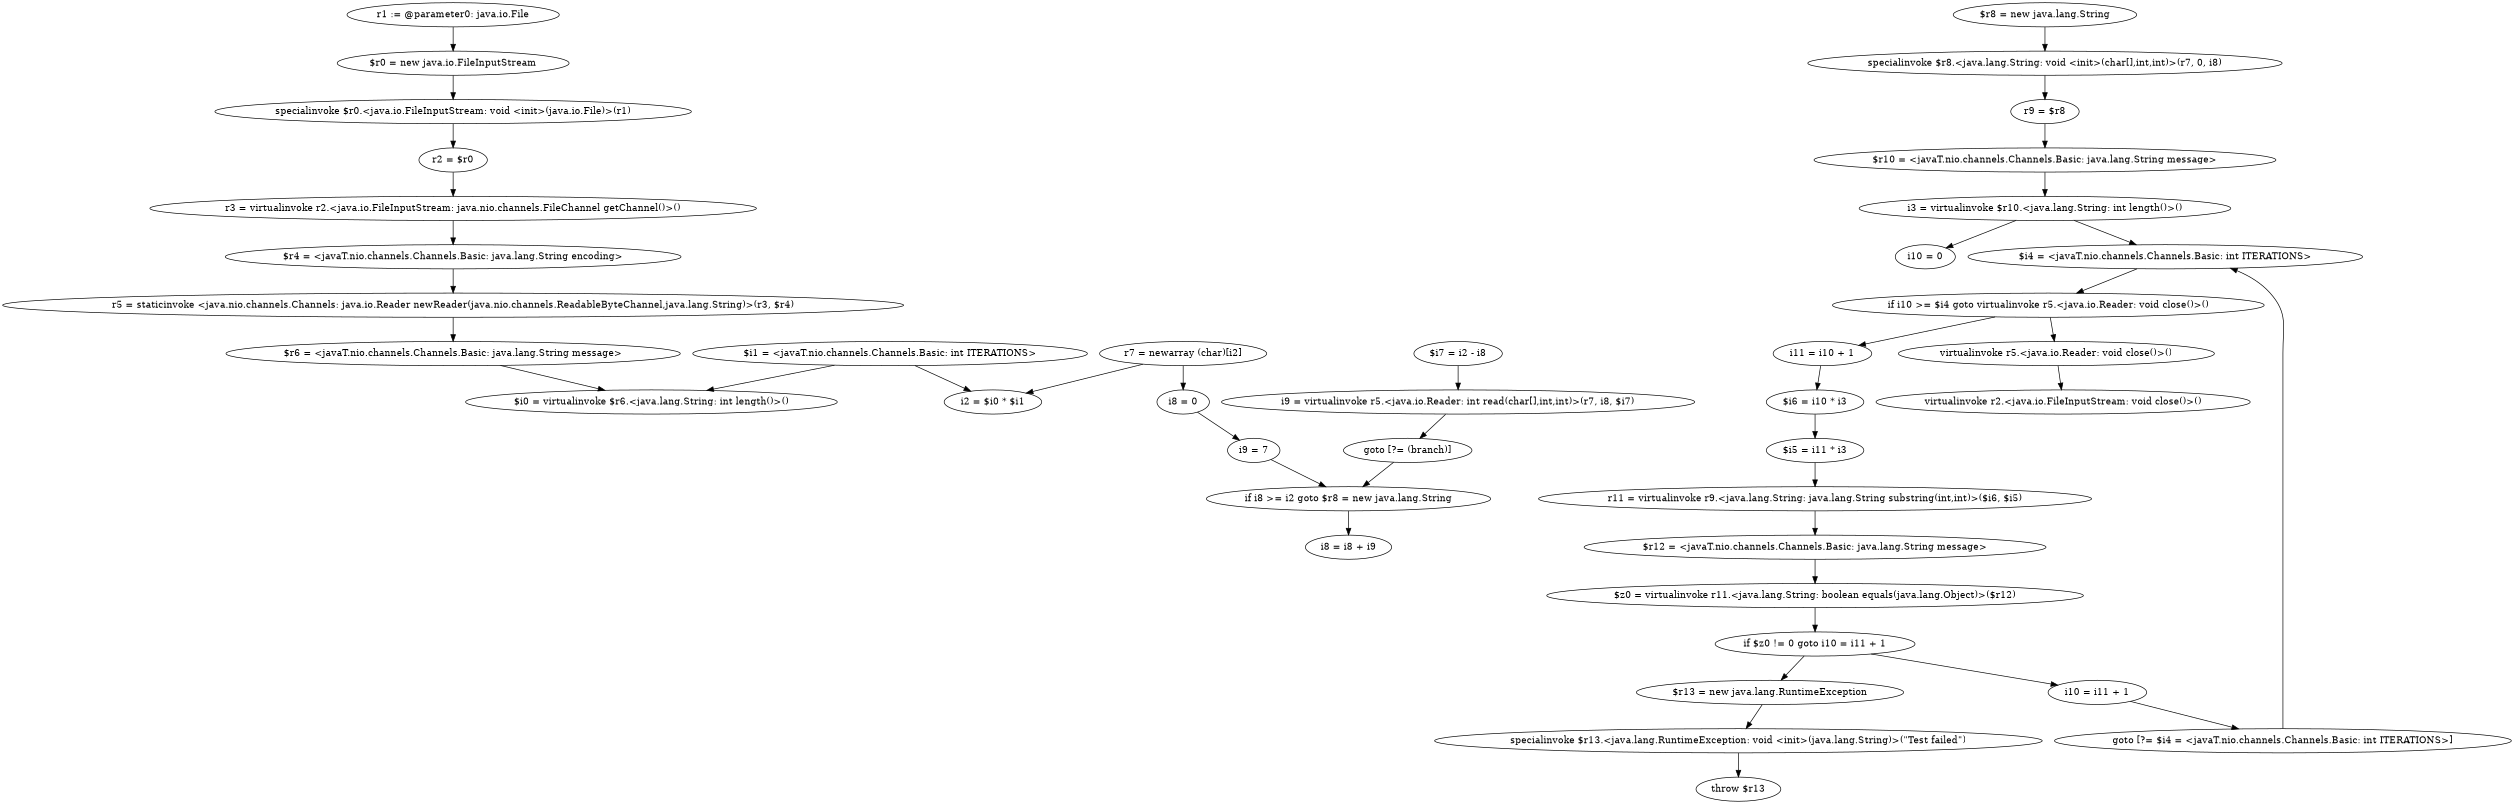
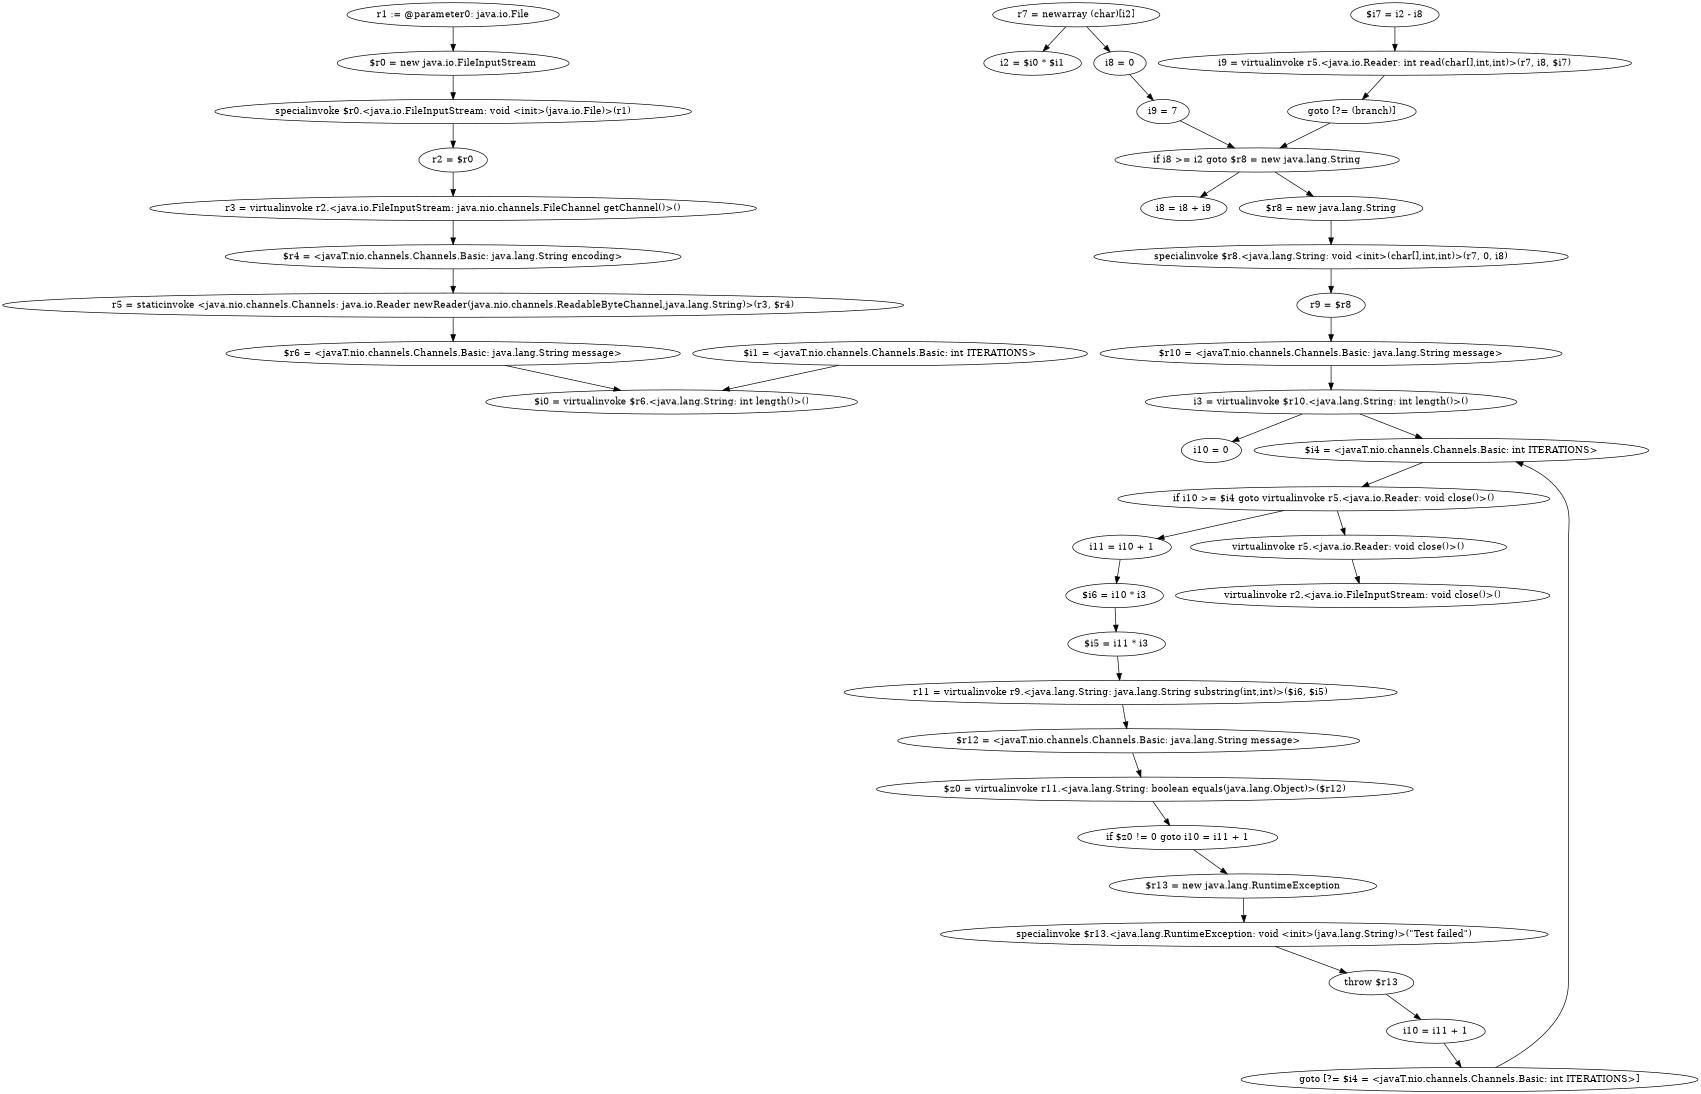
none -> (1291, 182)
(940, 377) -> none
(1961, 669) -> (1401, 1005)
